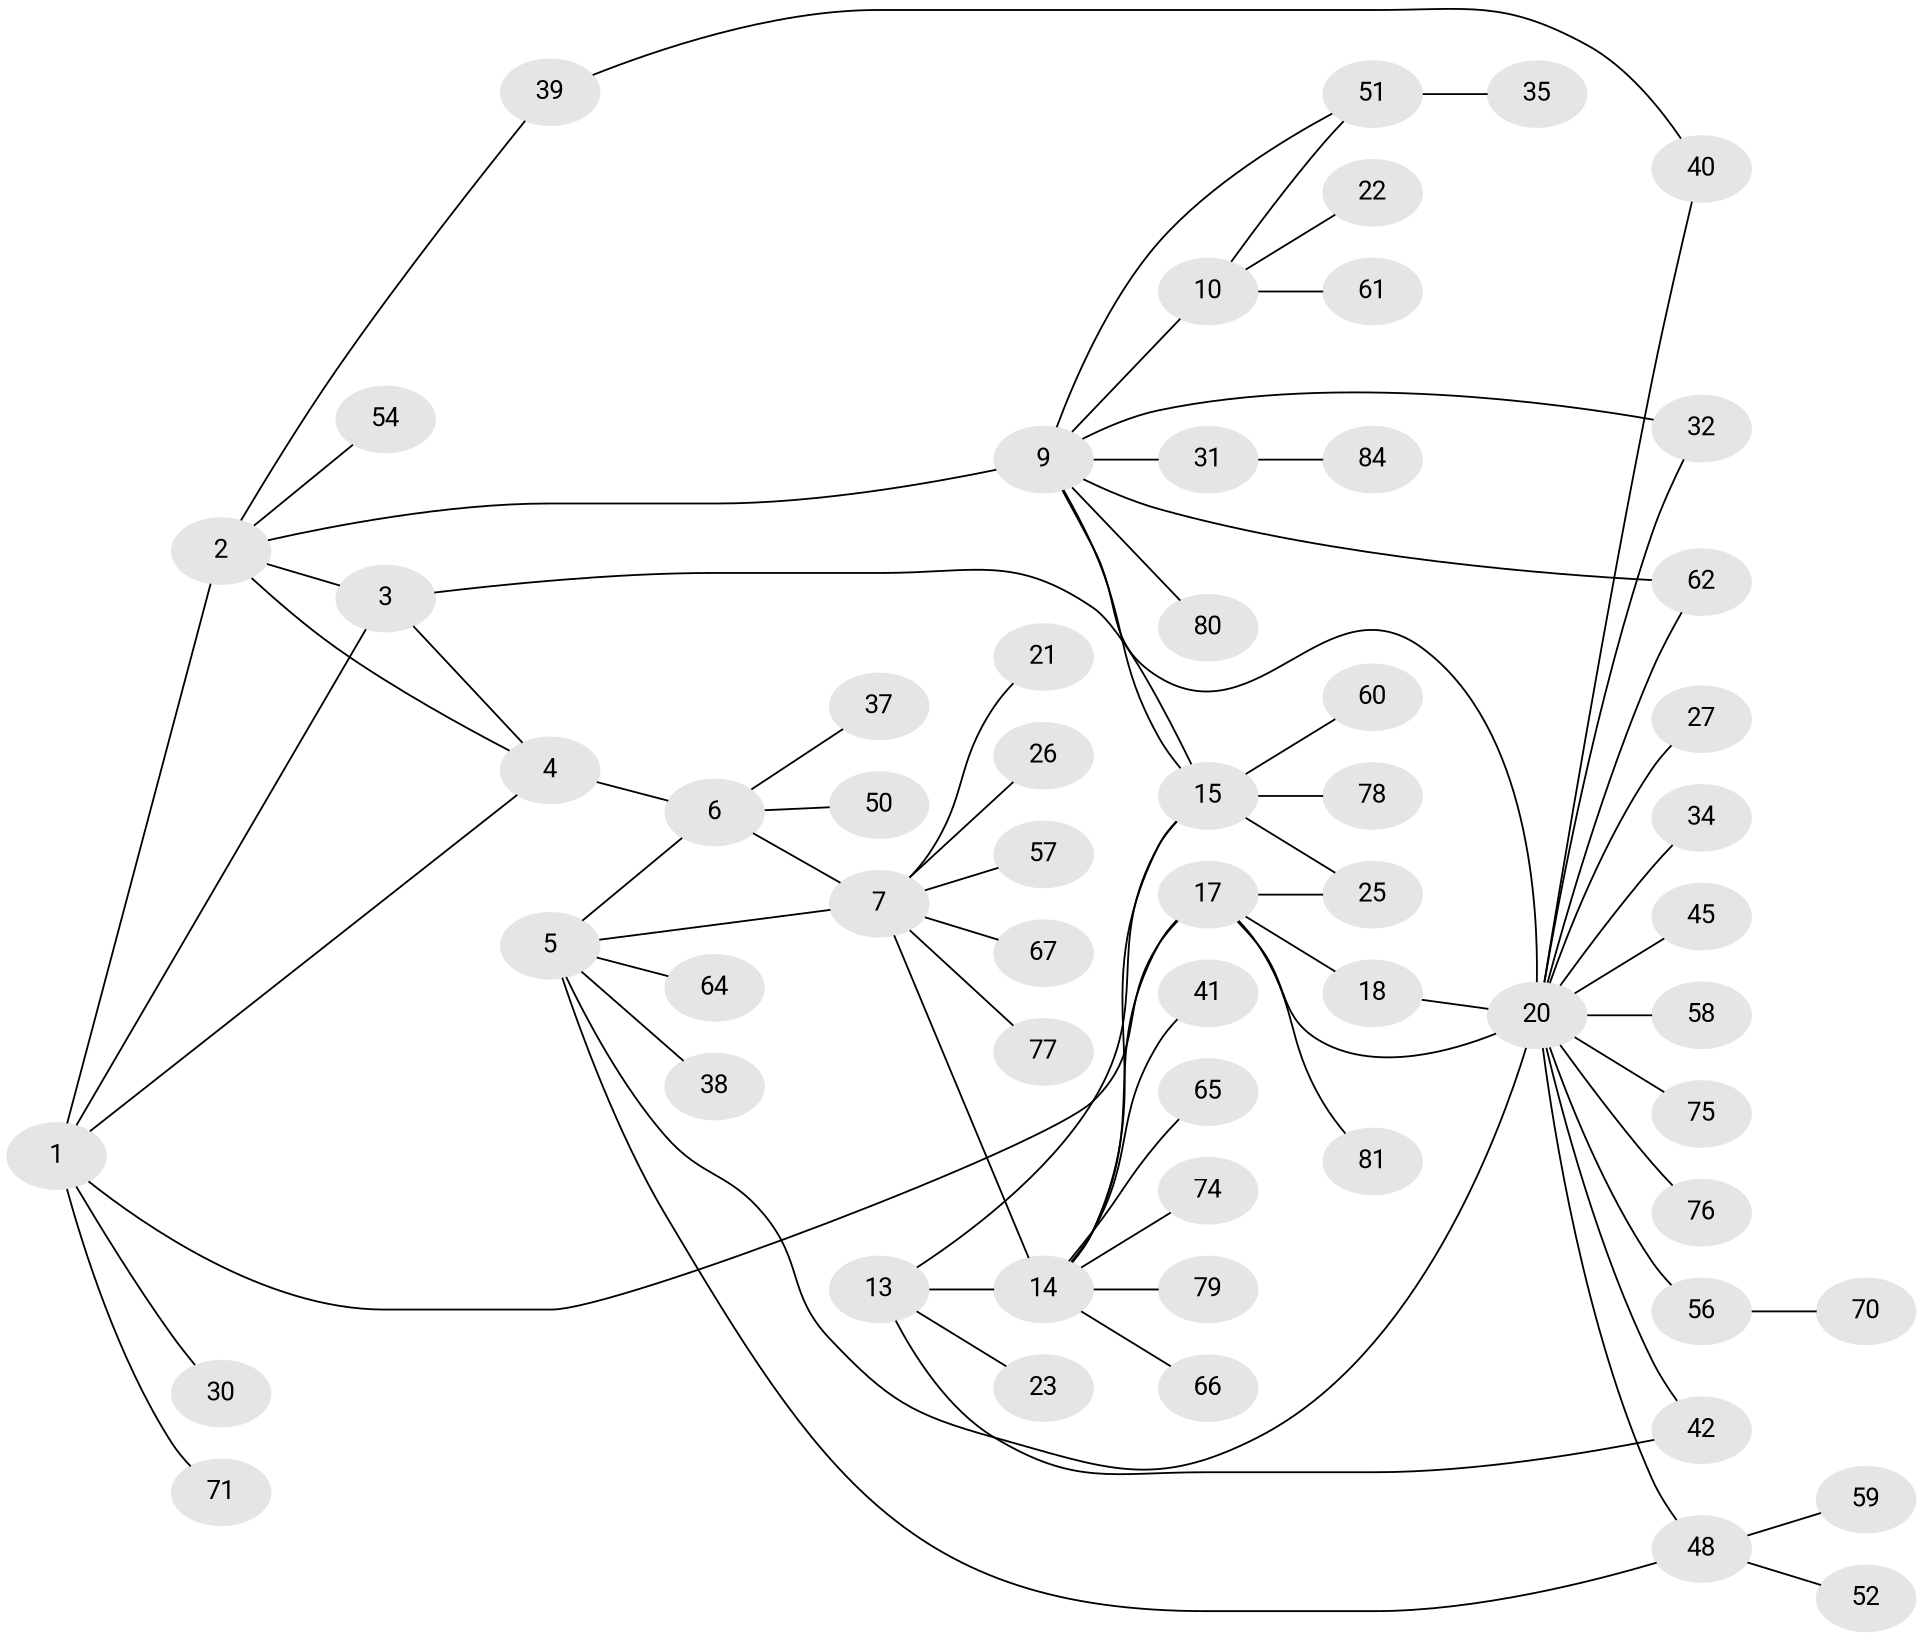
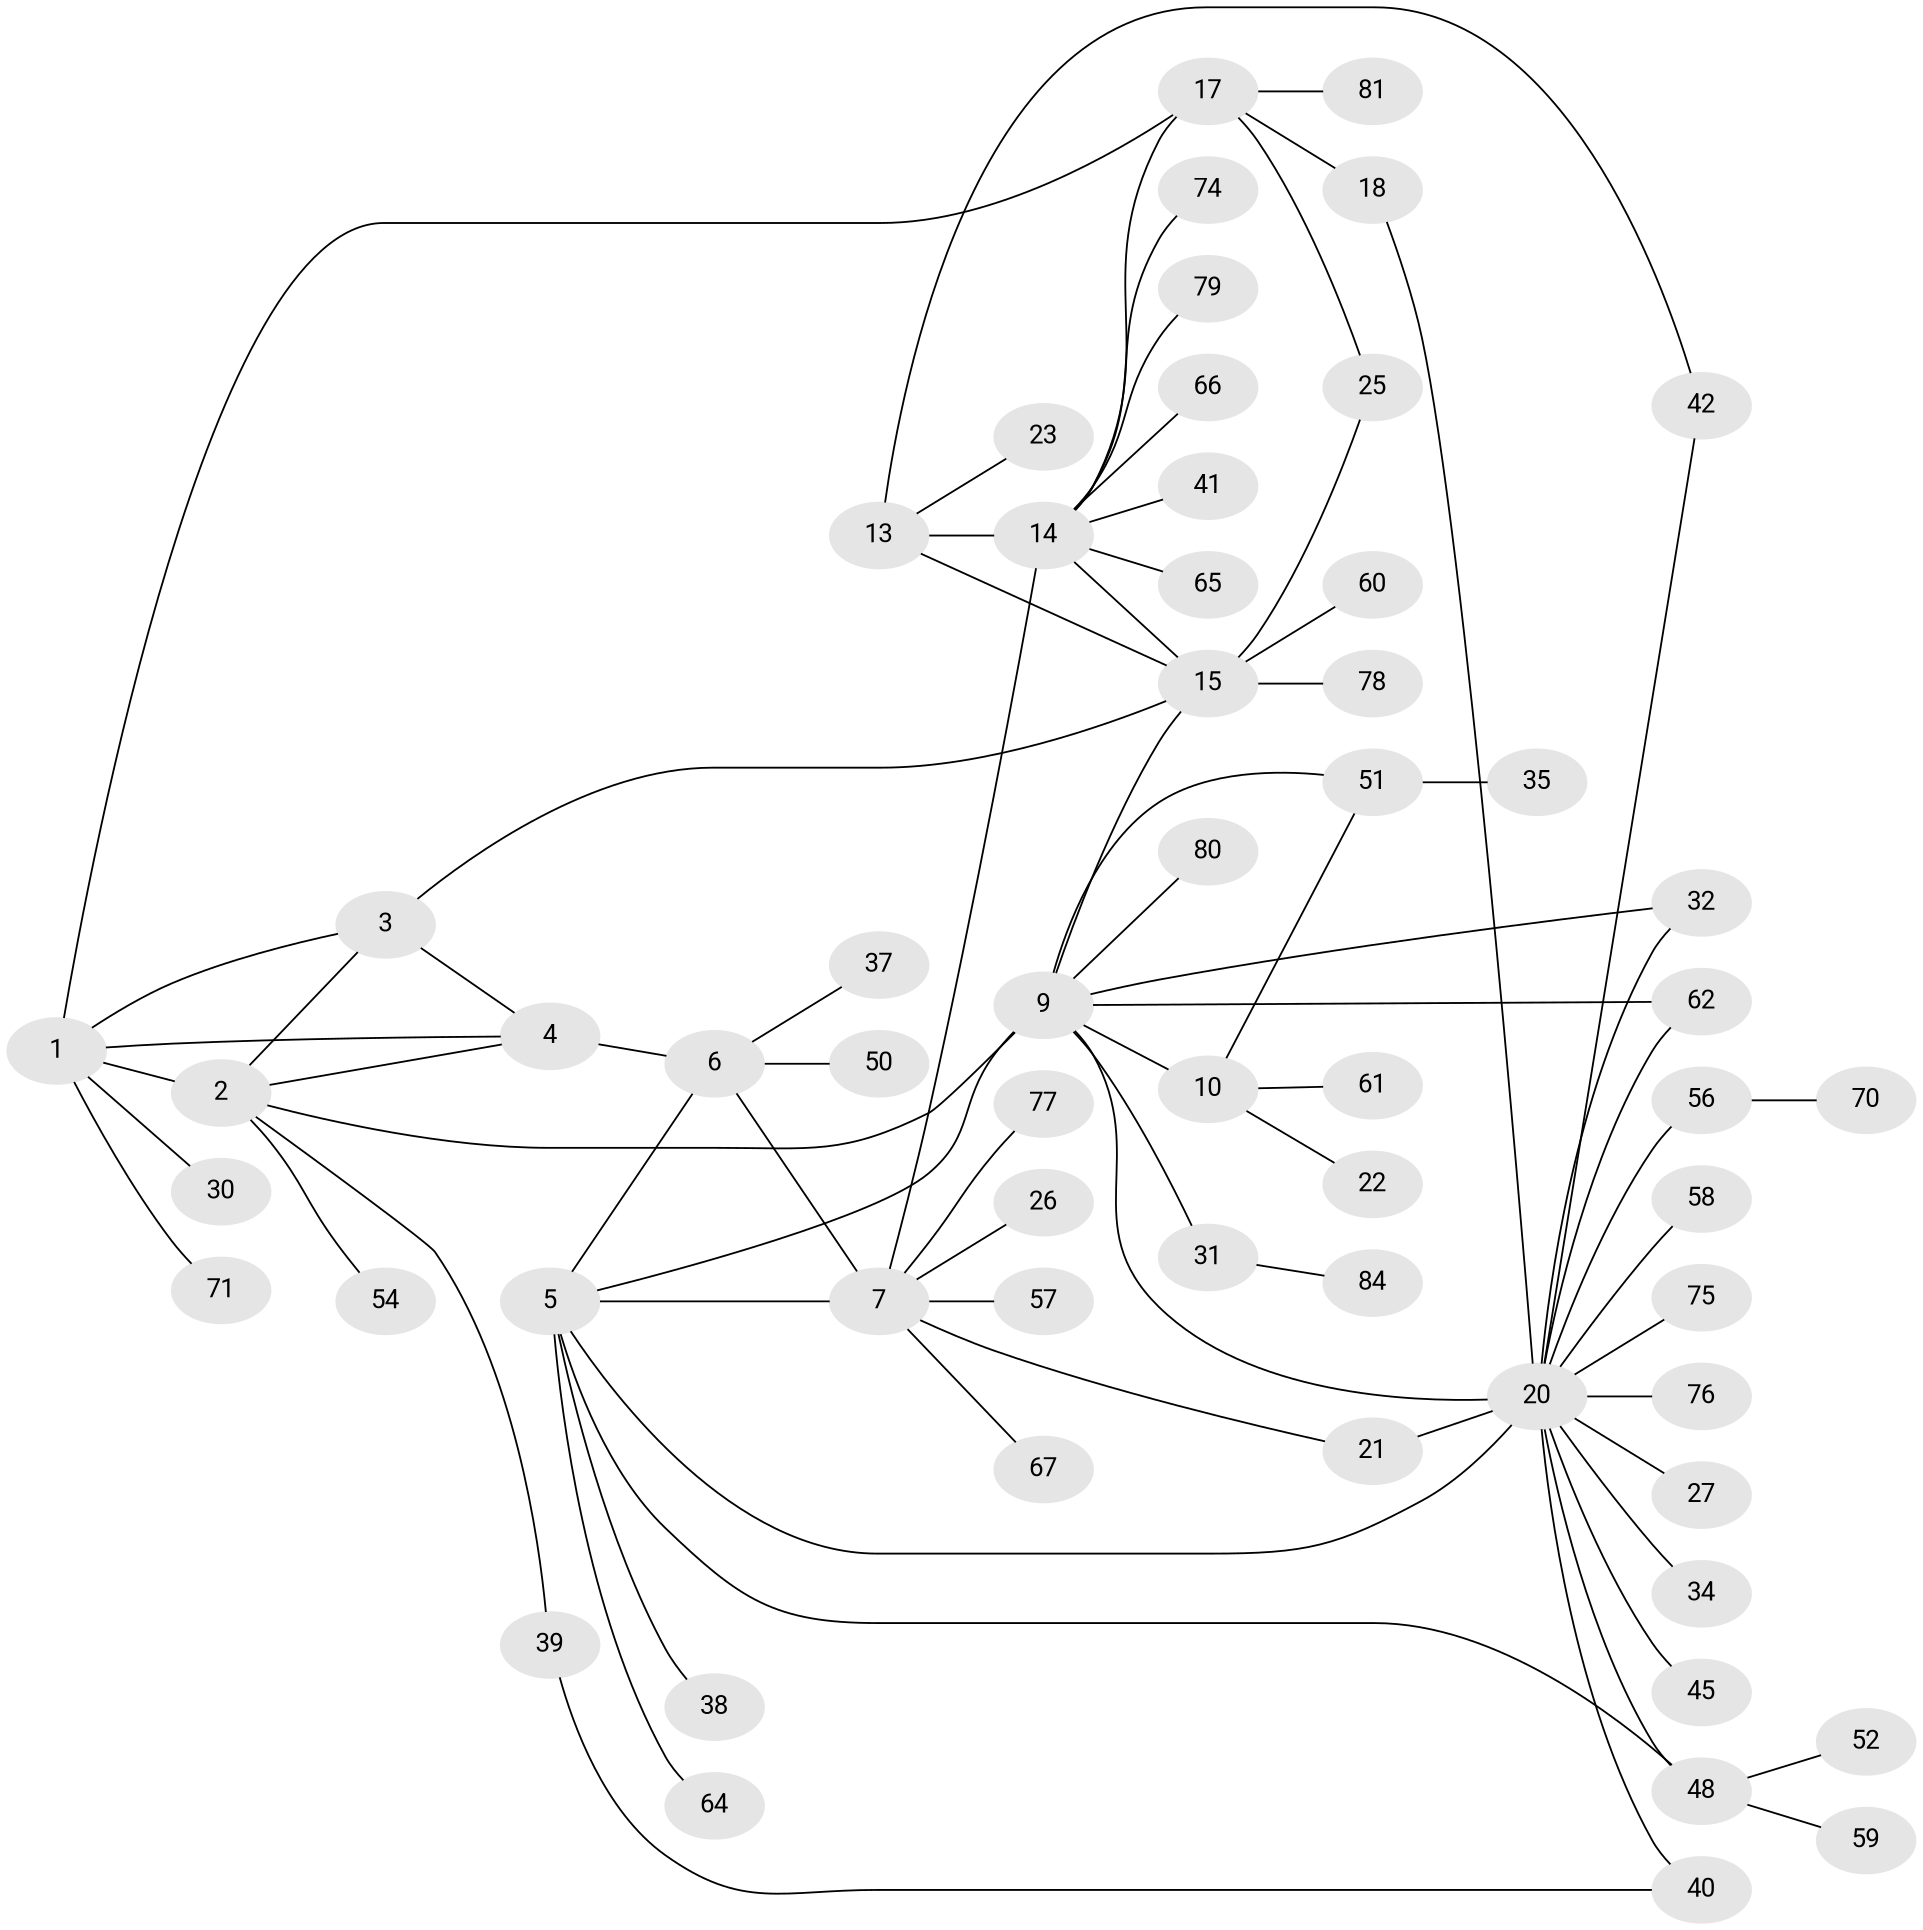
(1336, 1048) -> (1455, 1424)
none -> (846, 1215)
